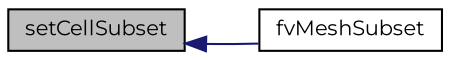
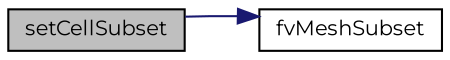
(232, 44) -> (211, 16)
